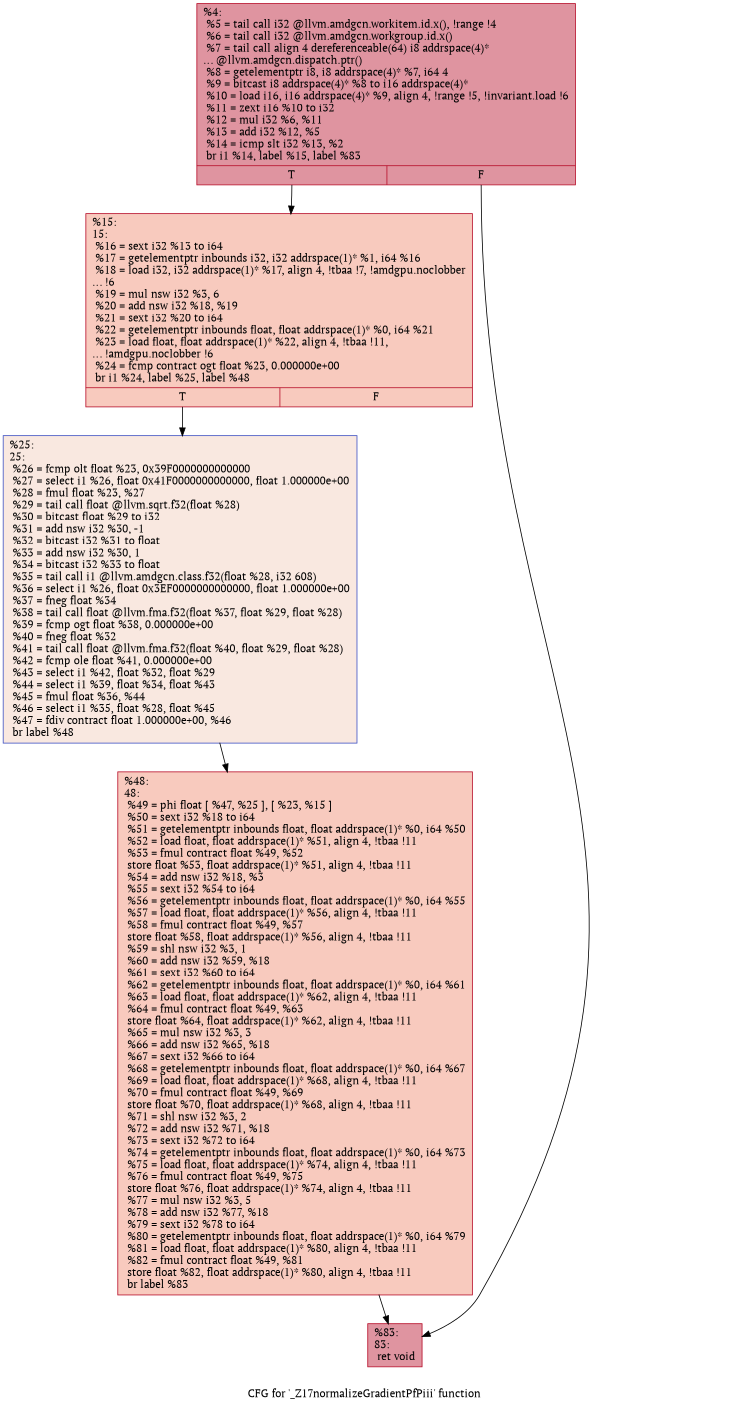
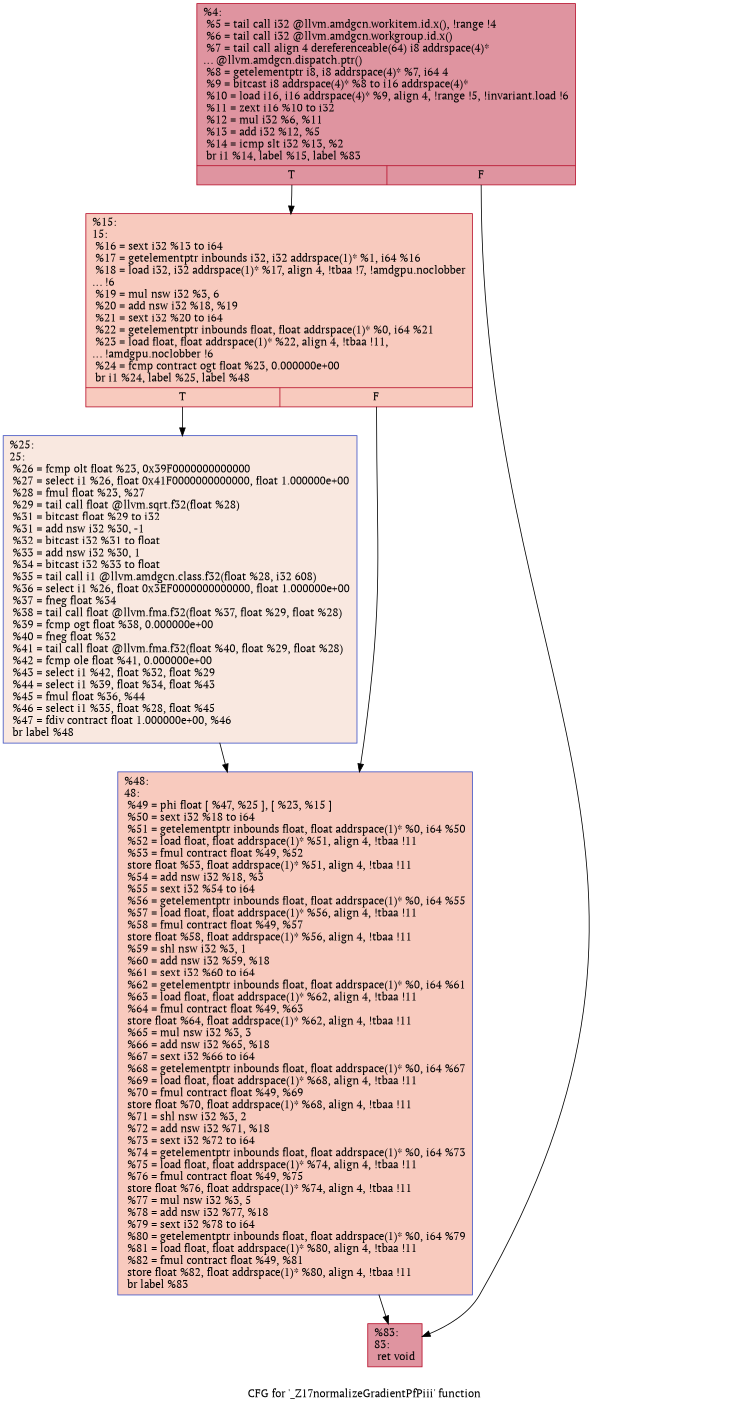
(85, 517) -> (85, 517)
none -> (377, 586)
(295, 1033) -> (295, 1033)
